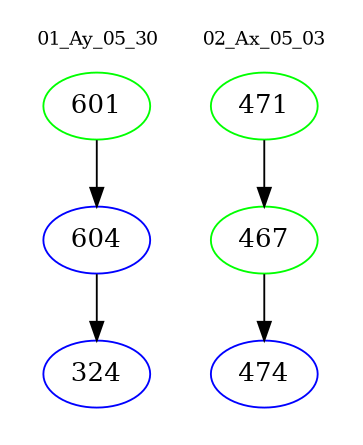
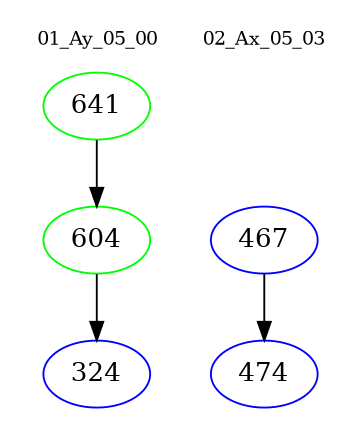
(98, 40) -> (98, 40)
(97, 106) -> (97, 106)
(264, 106) -> none
(97, 240) -> (97, 240)
(264, 240) -> (264, 240)
